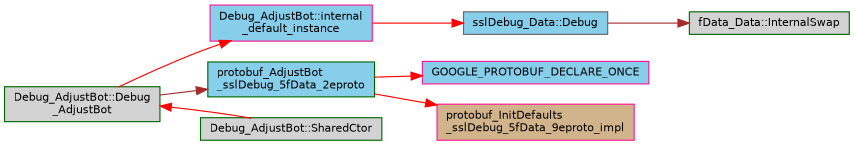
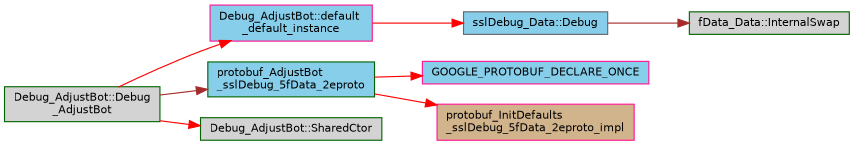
(291, 23) -> (291, 23)
(212, 112) -> (174, 123)
(536, 122) -> (536, 122)
